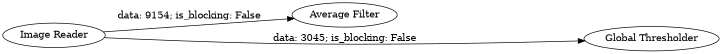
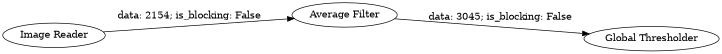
(189, 16) -> (189, 16)
(341, 44) -> (489, 26)
